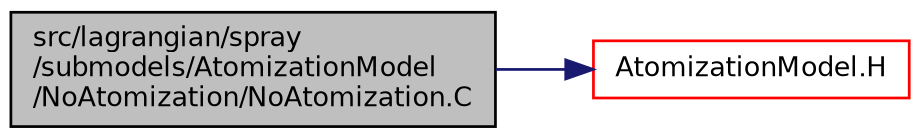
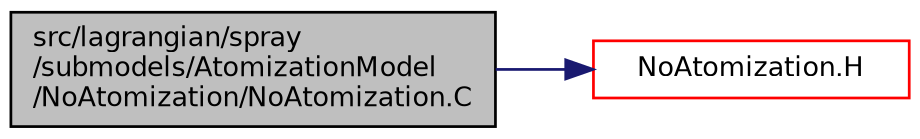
(751, 69) -> (751, 69)
